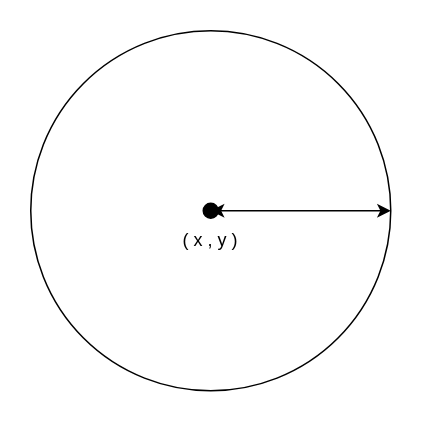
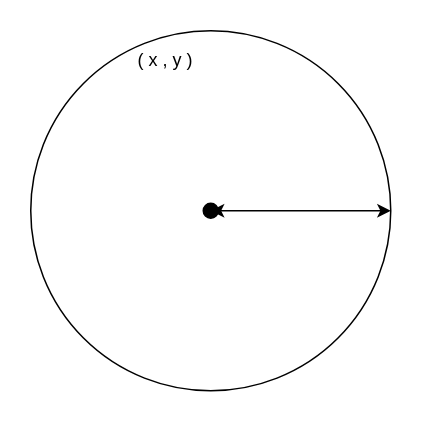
(211, 241) -> (166, 61)
